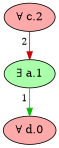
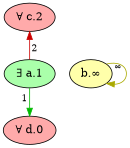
(30, 42) -> (30, 50)
none -> (91, 74)
